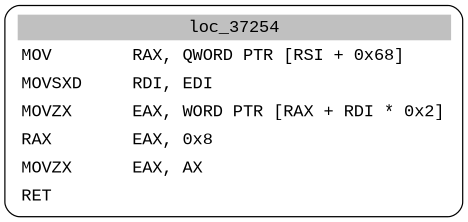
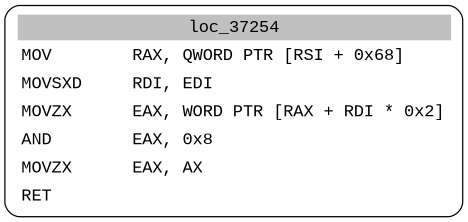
(117, 139) -> (117, 139)
